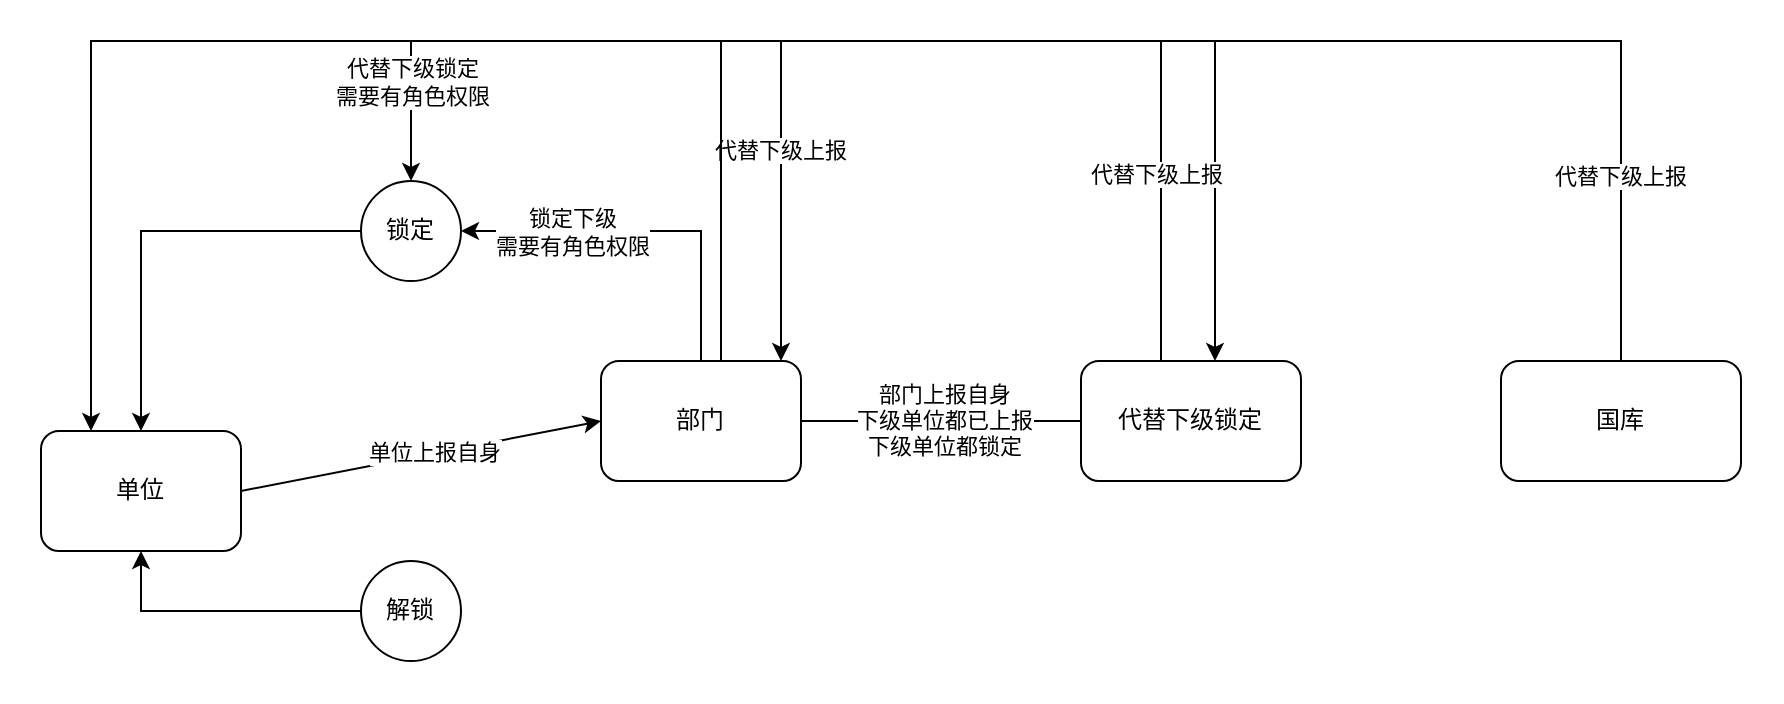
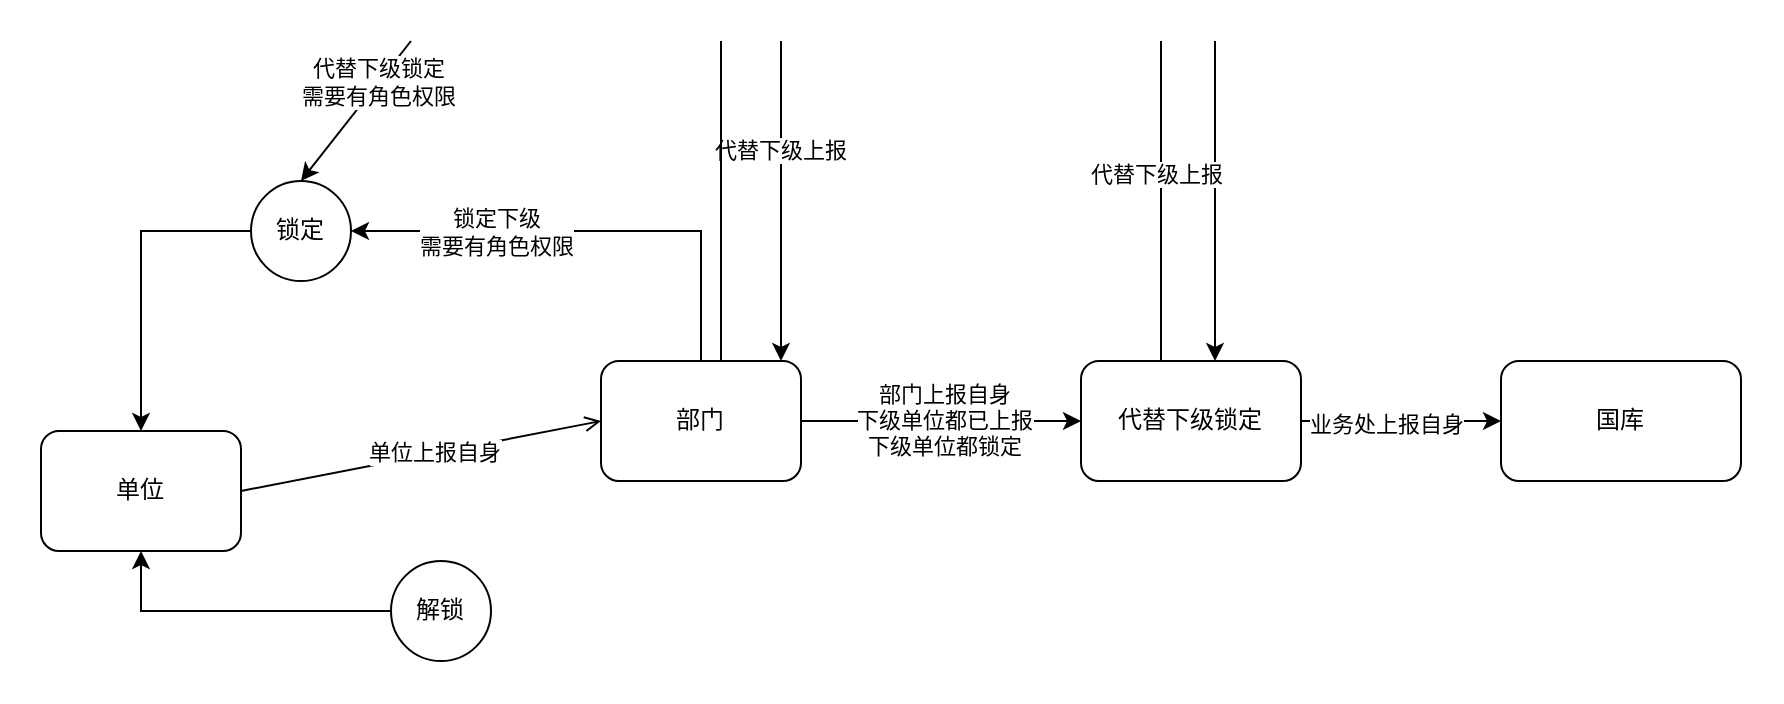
(1178, 41) -> none
(411, 231) -> (301, 231)
(1071, 421) -> (1066, 421)
none -> (1435, 421)
(587, 424) -> (590, 423)
(411, 611) -> (441, 611)
